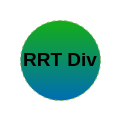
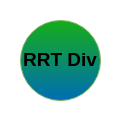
(61, 61) -> (61, 61)
